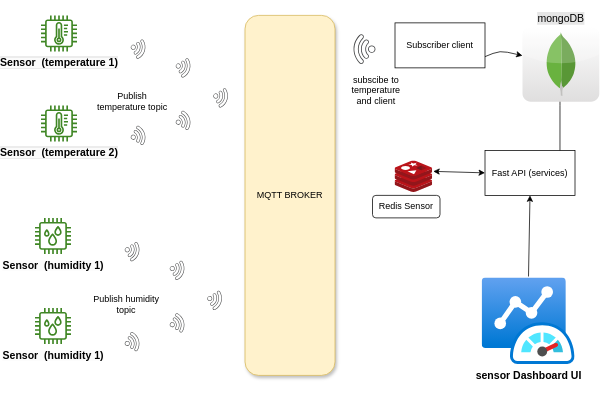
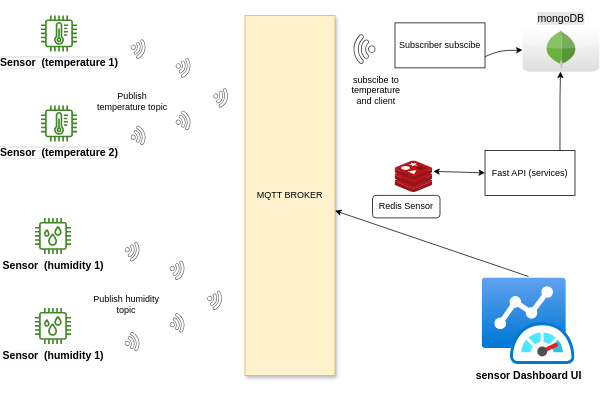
(440, 45) -> (440, 45)
(561, 64) -> (561, 49)
(290, 195) -> (290, 195)
(529, 221) -> (434, 245)
